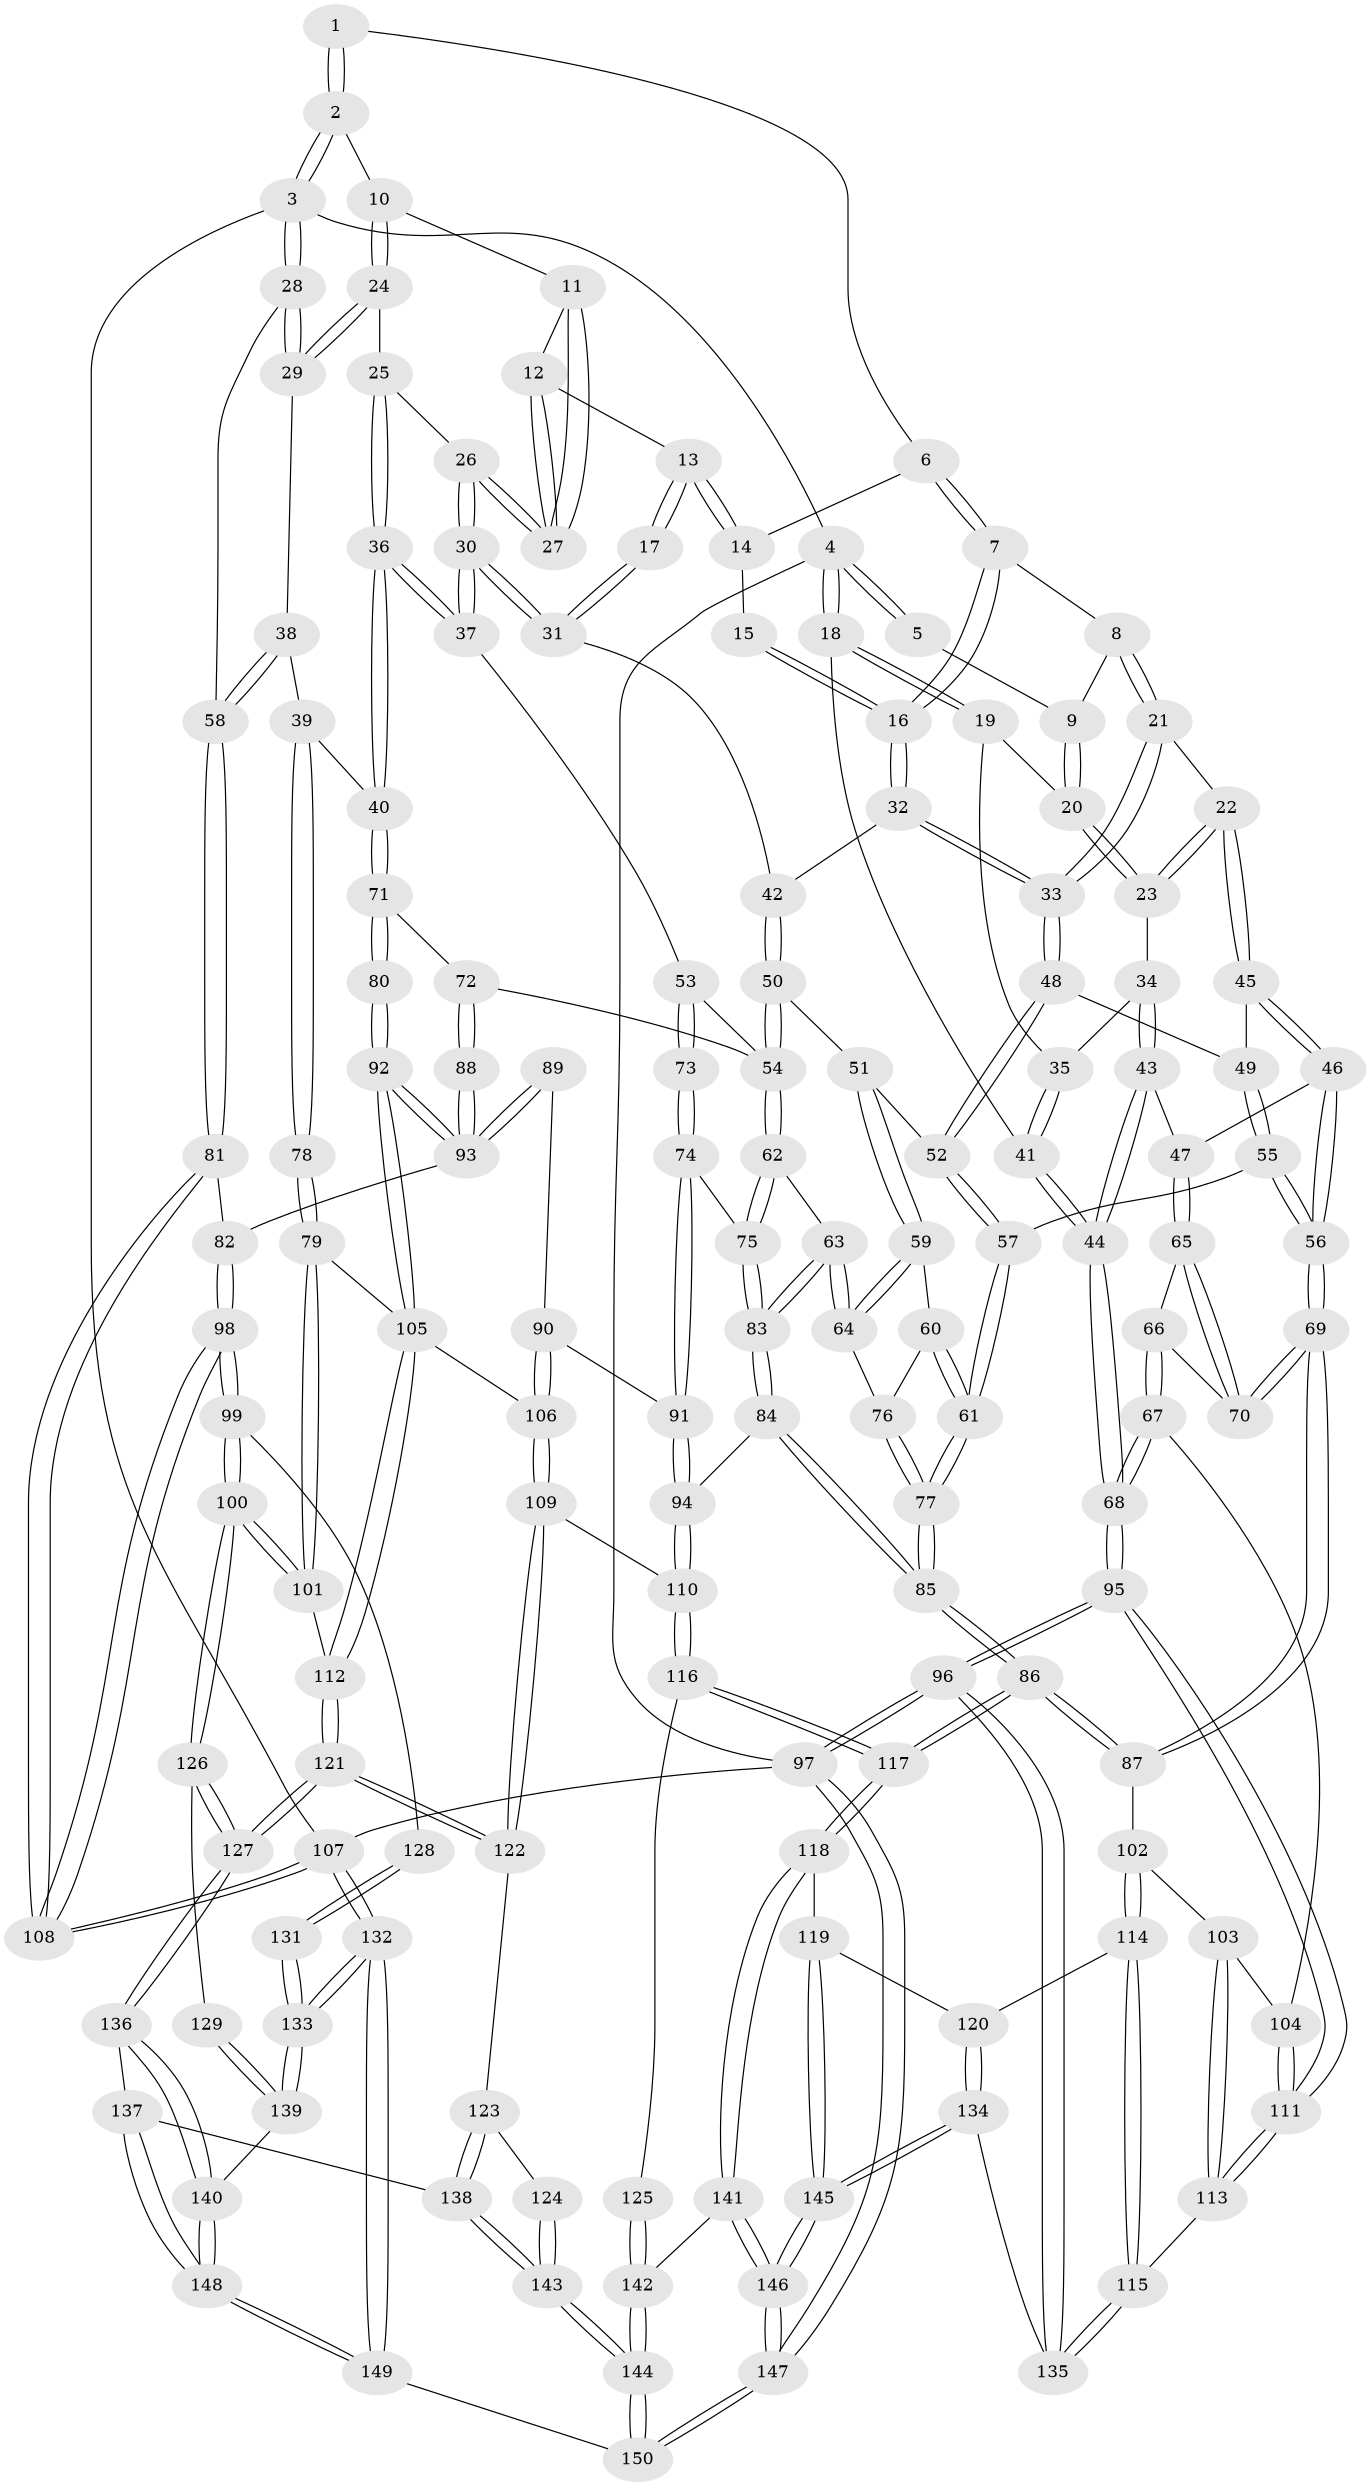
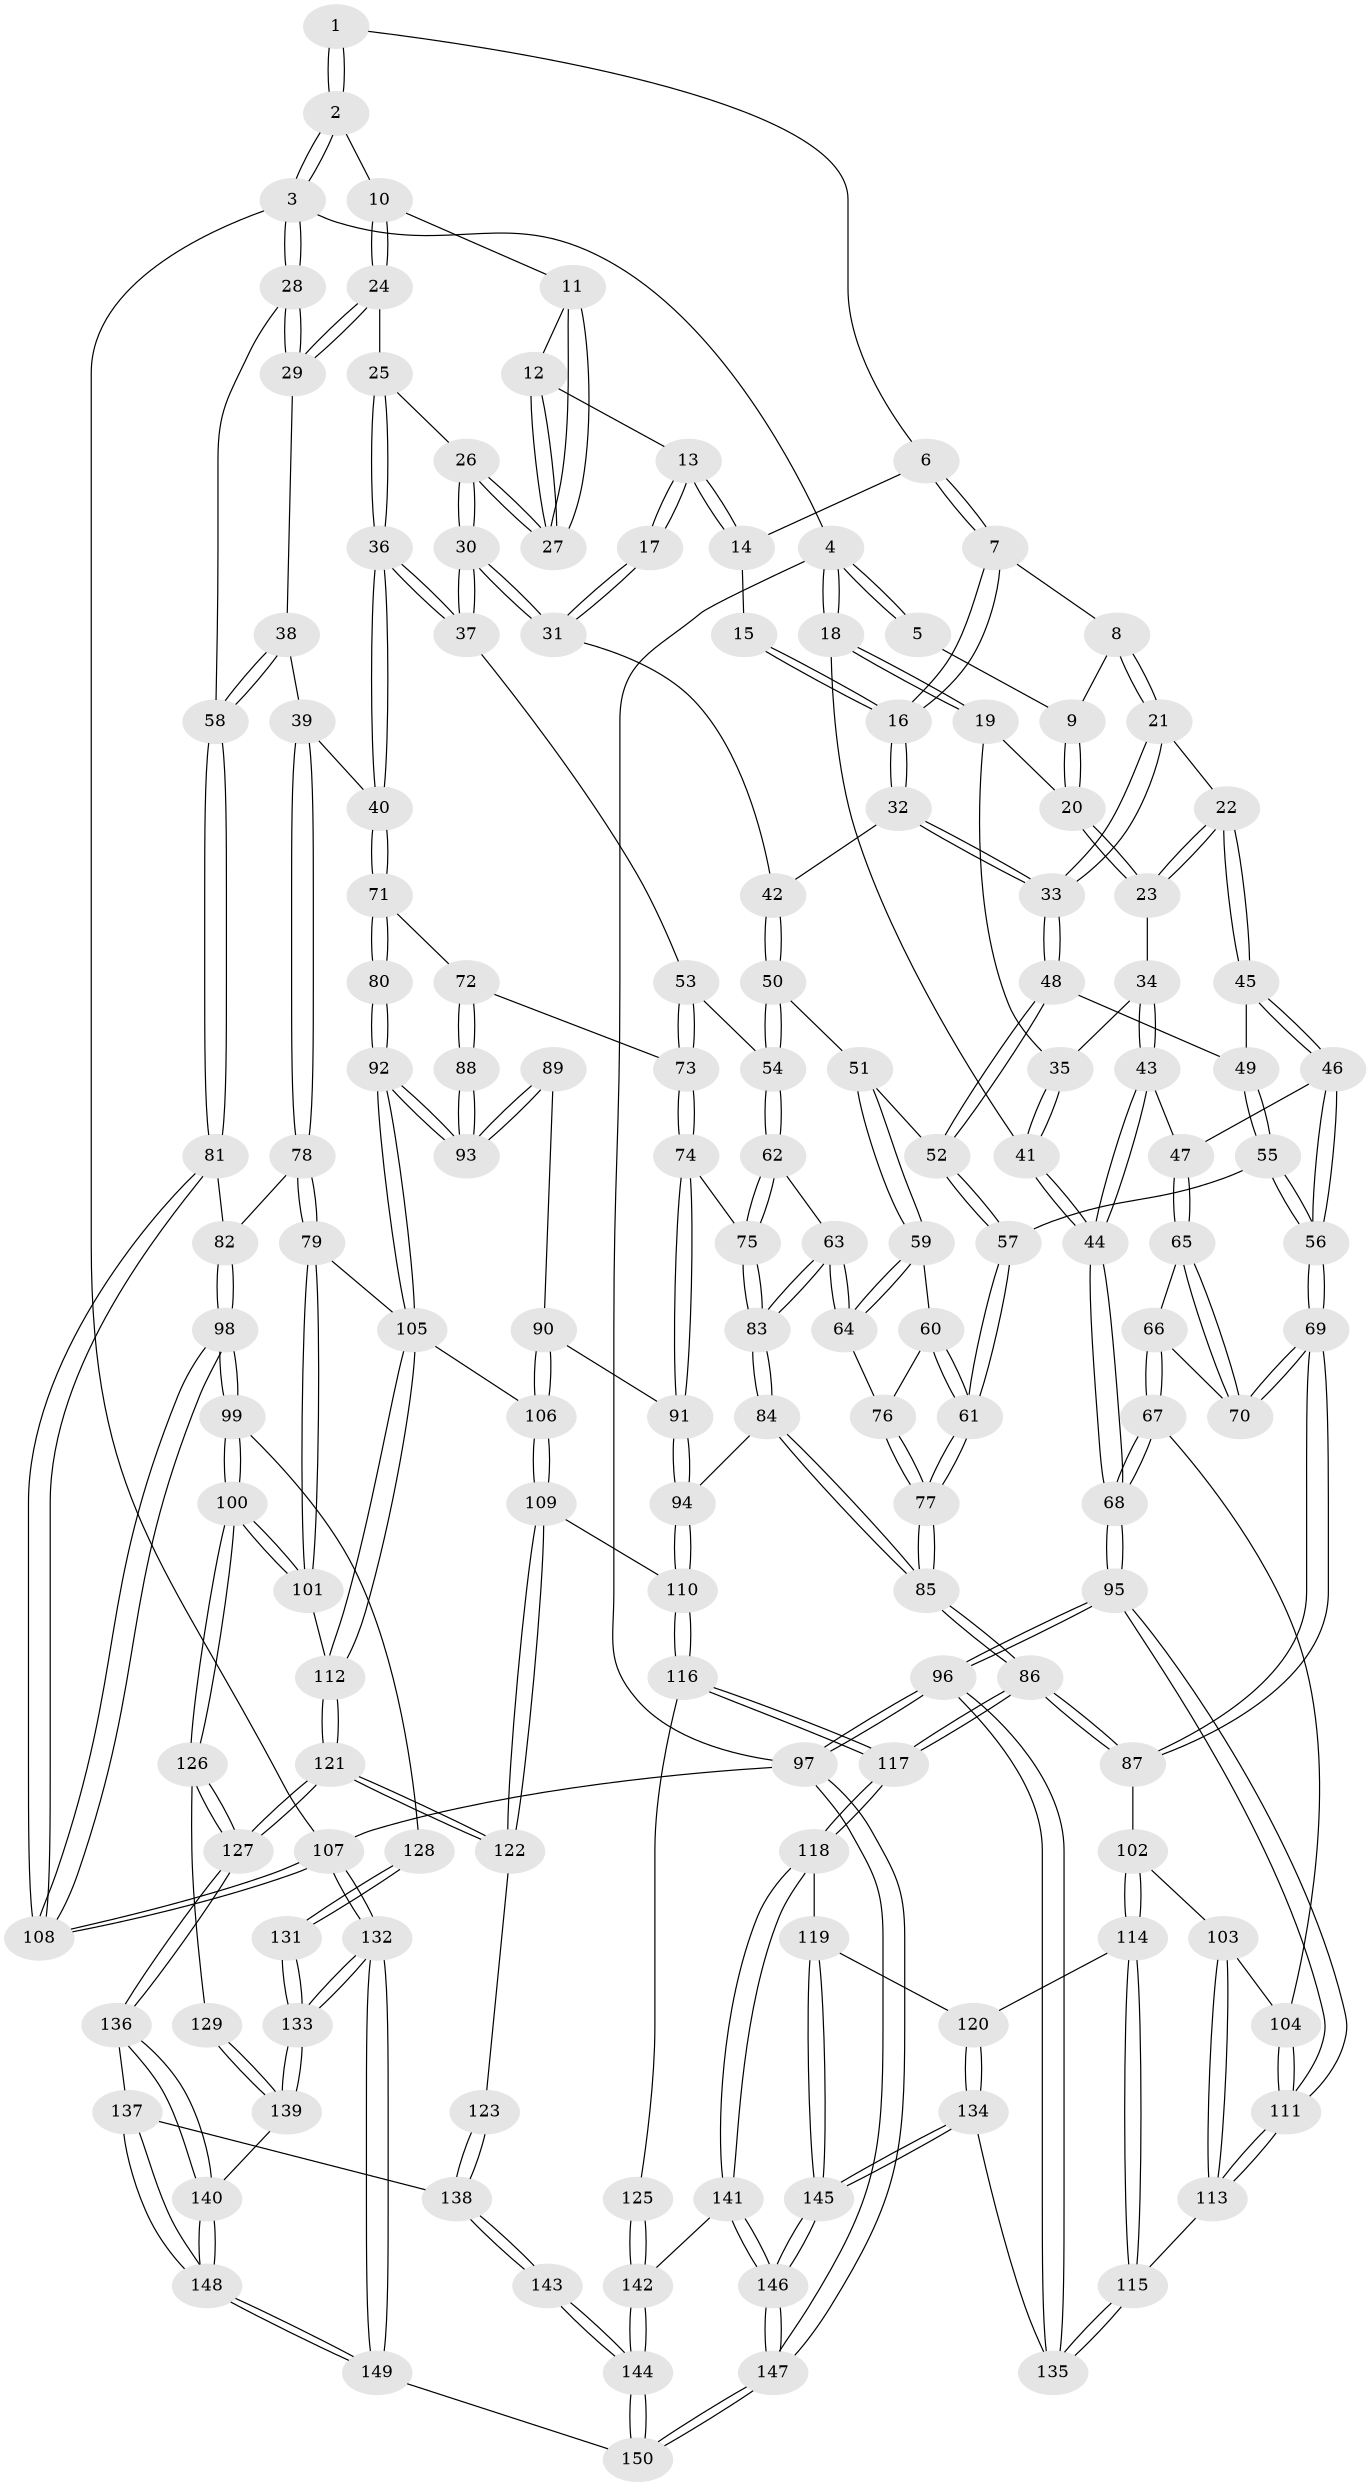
(631, 1018) -> (577, 1026)
(343, 1195) -> (264, 1200)
(547, 2199) -> none
